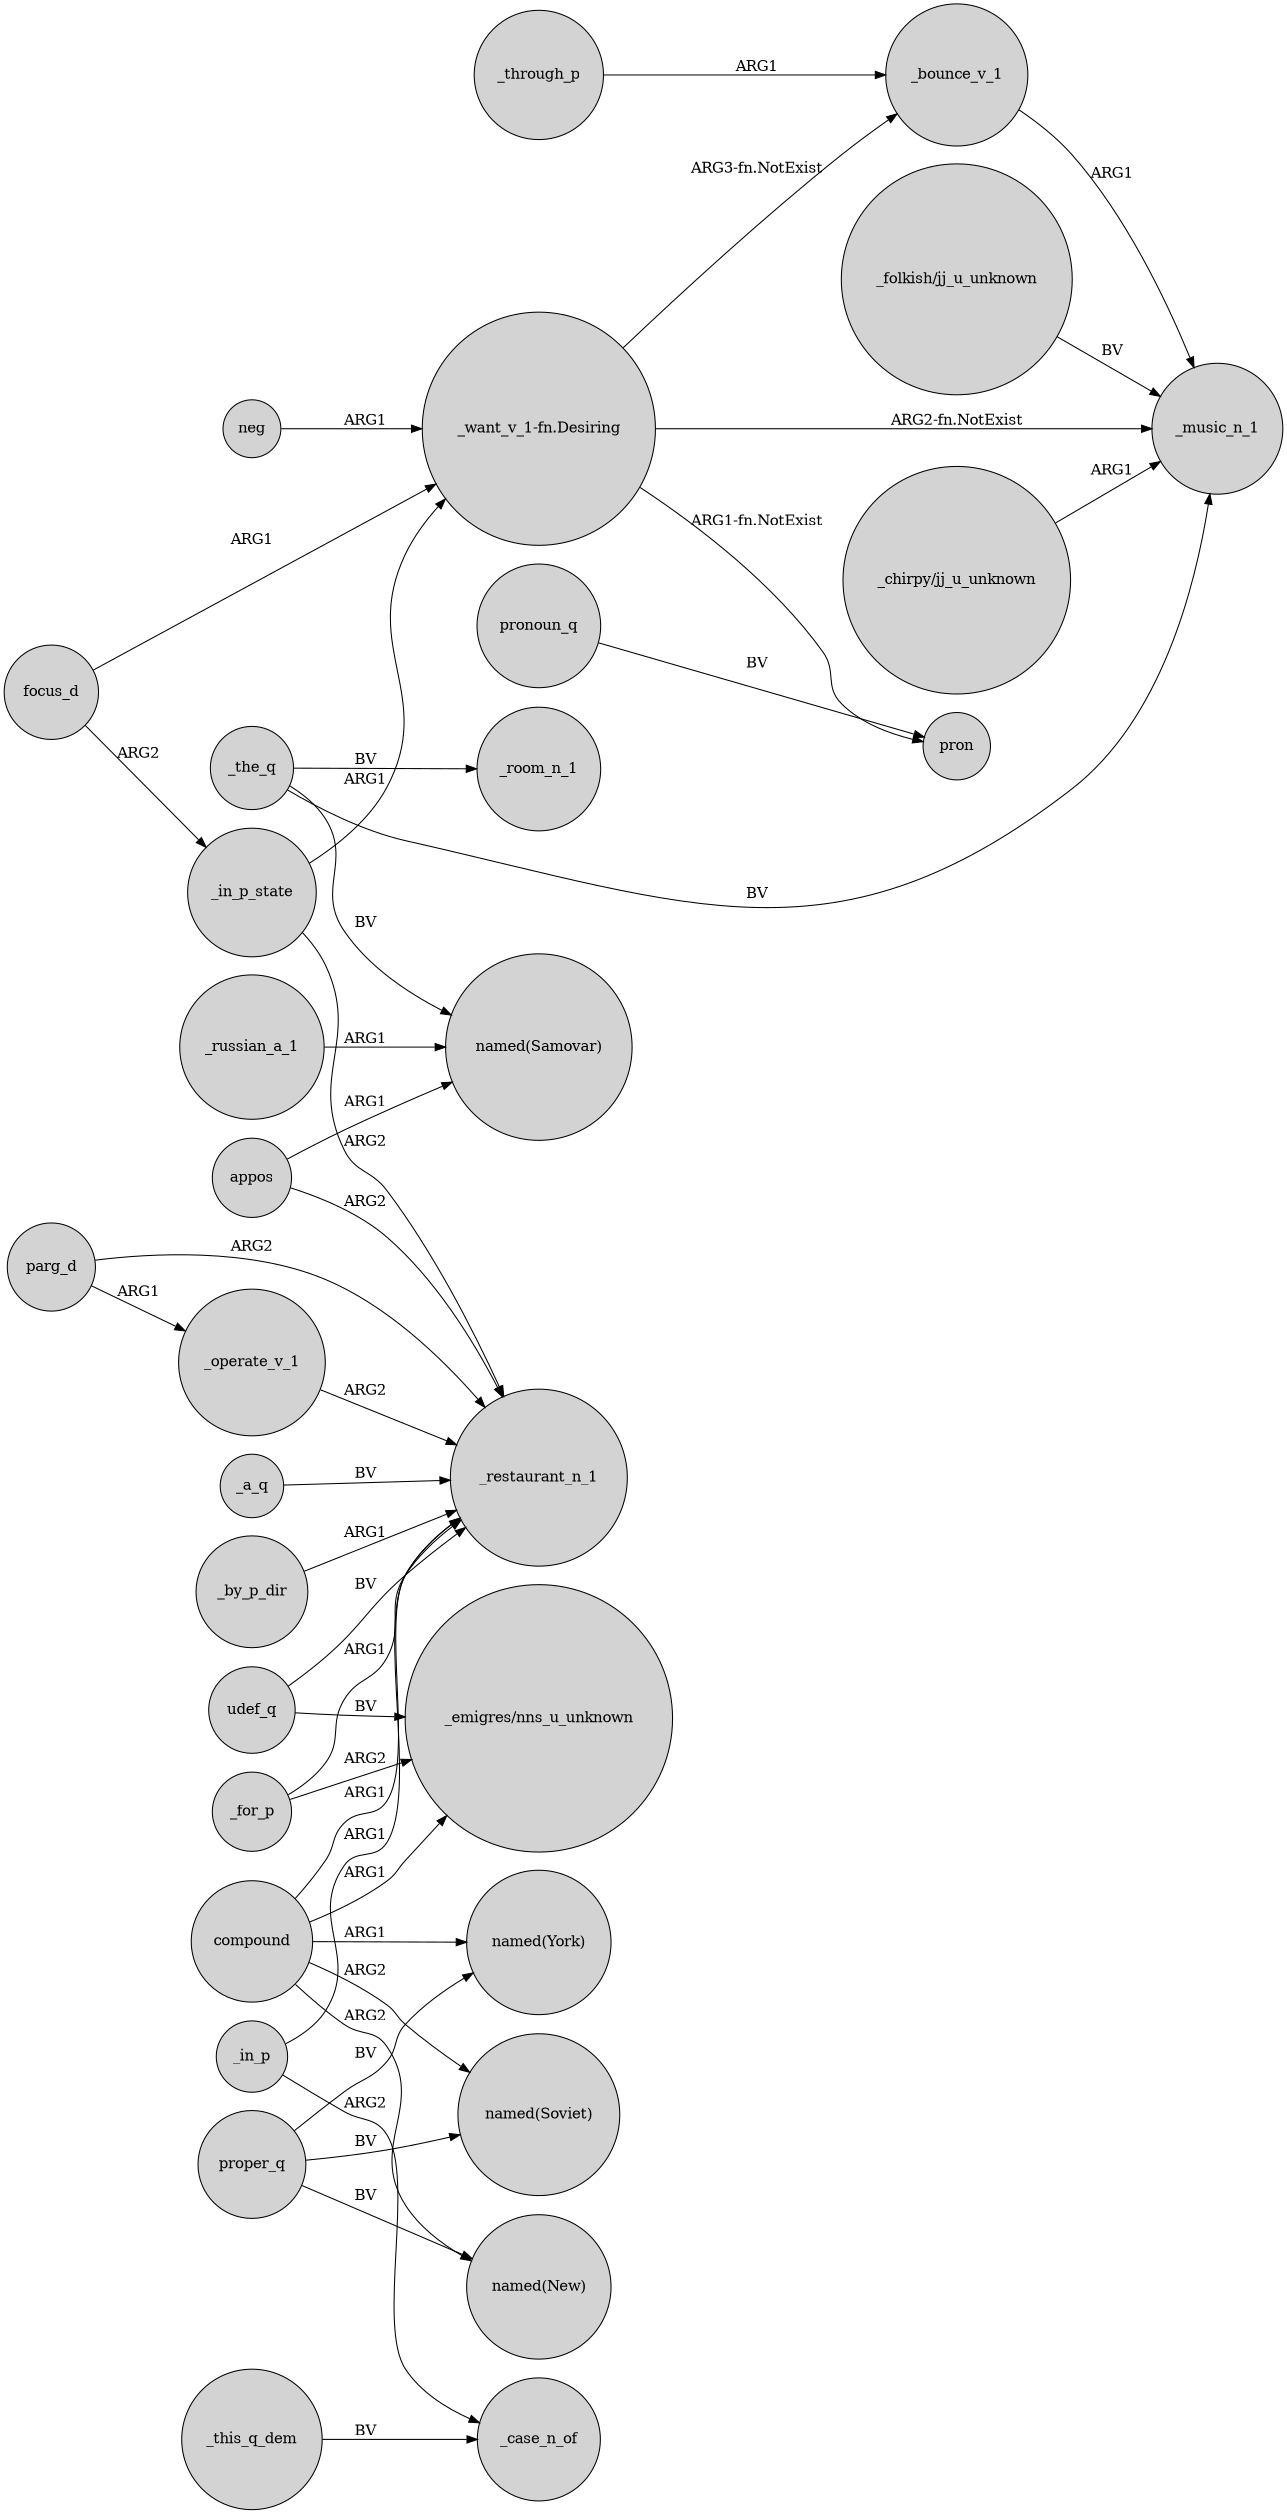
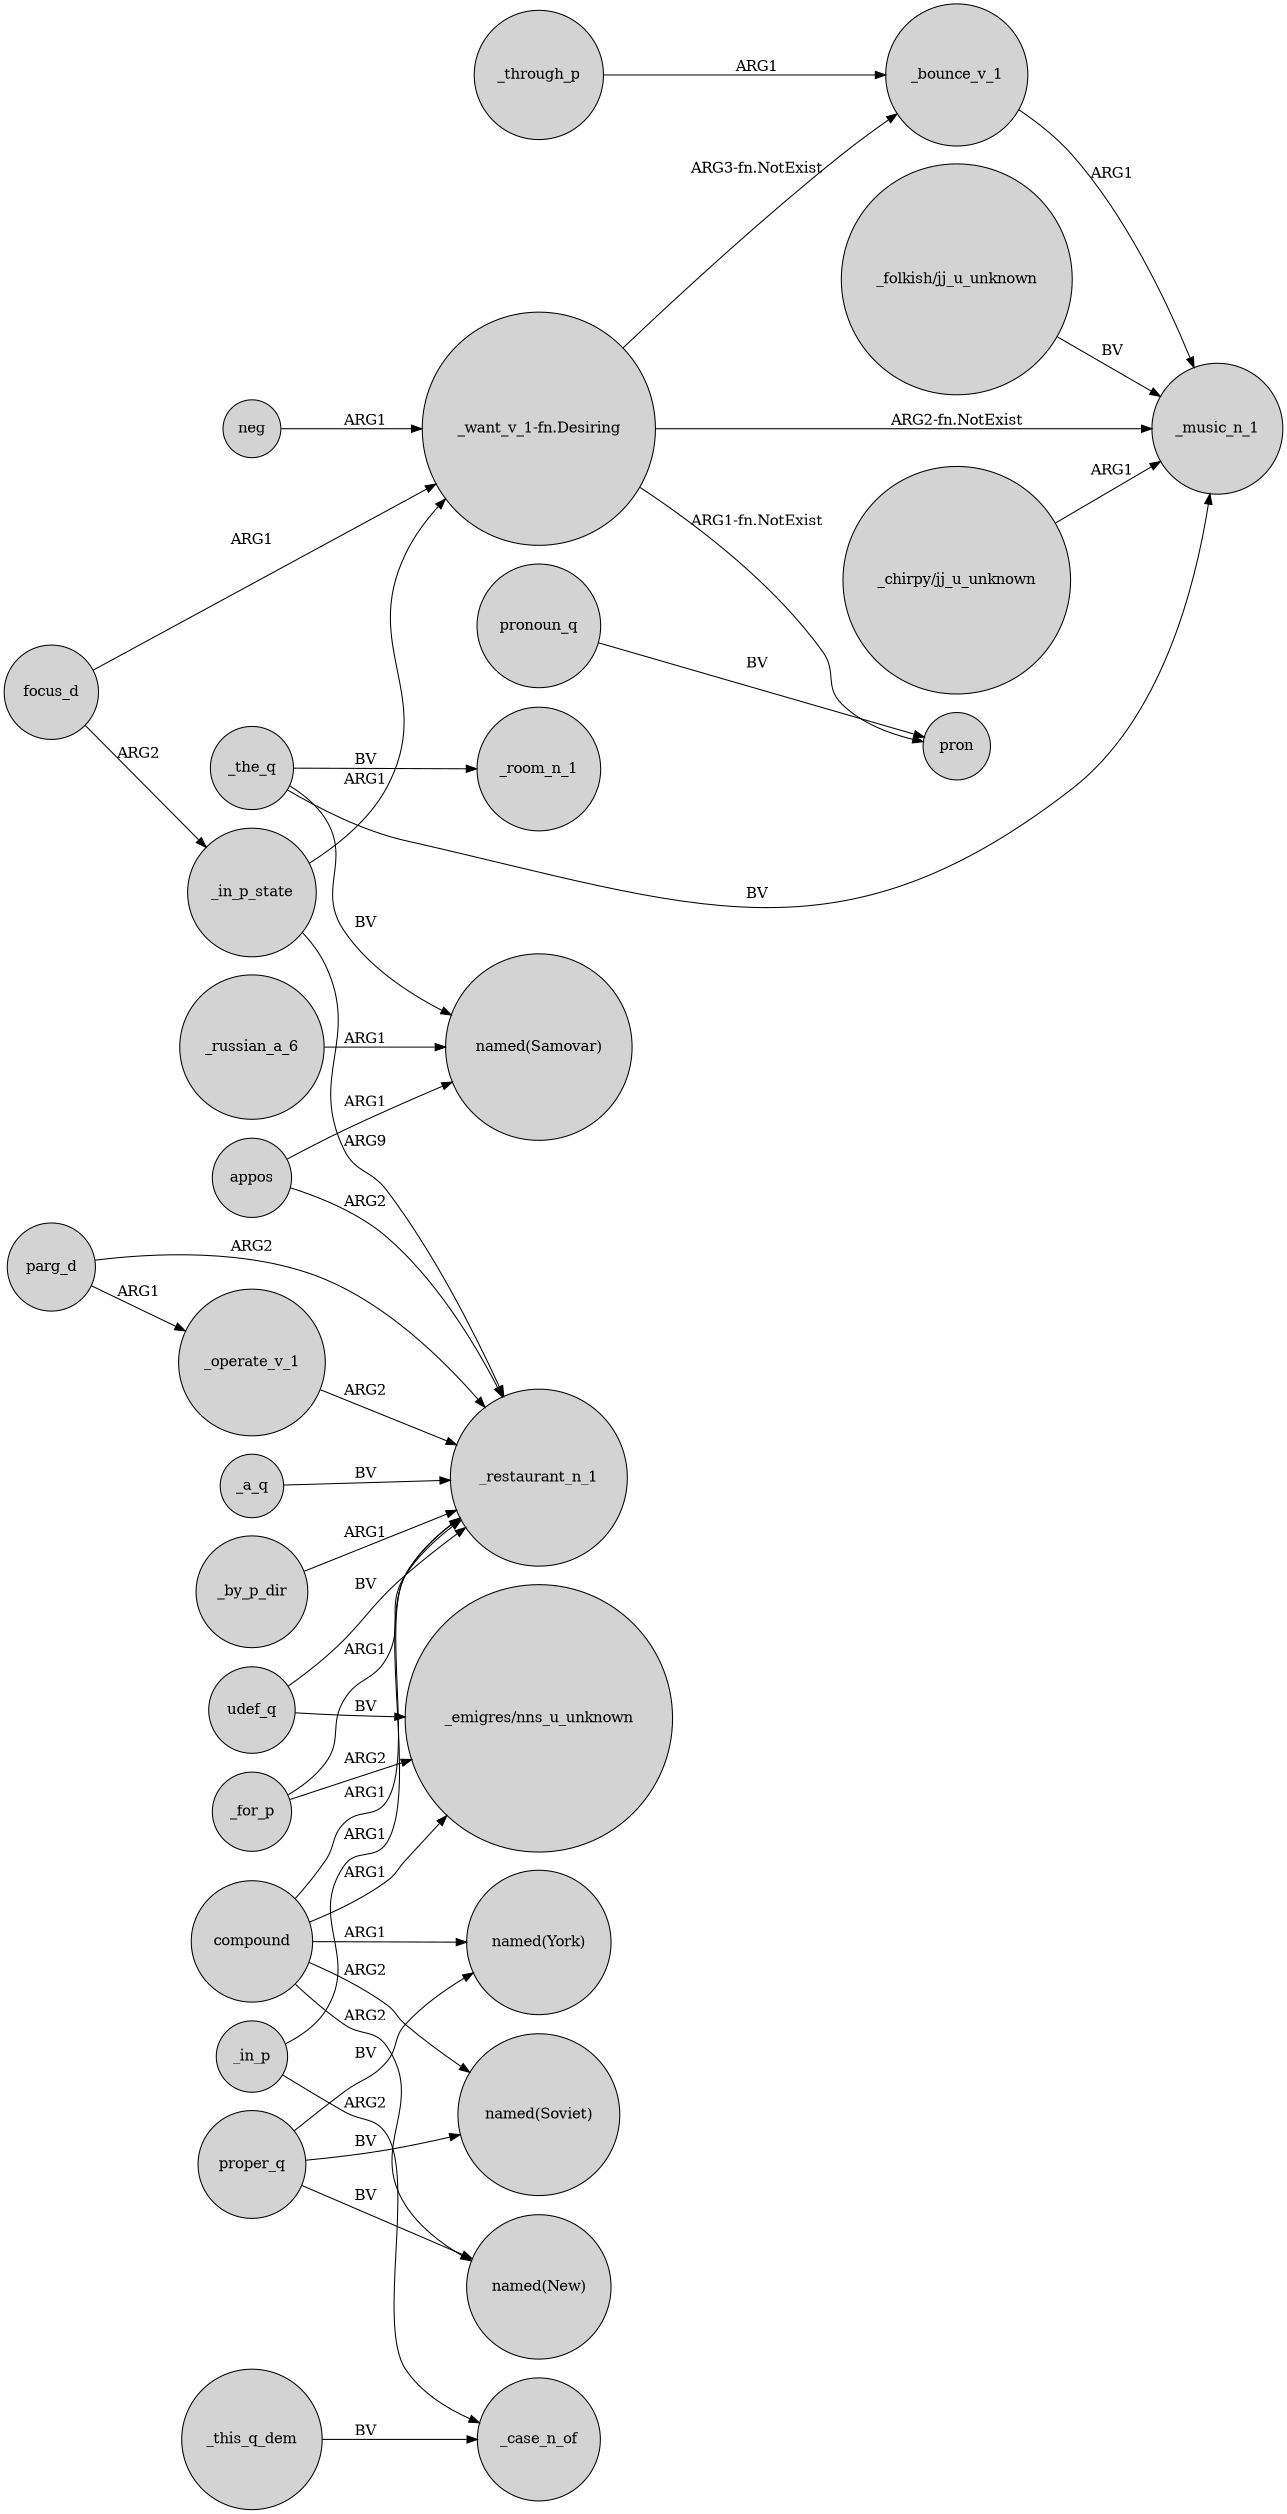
(252, 1047) -> (252, 1047)
(365, 1142) -> (365, 1142)
